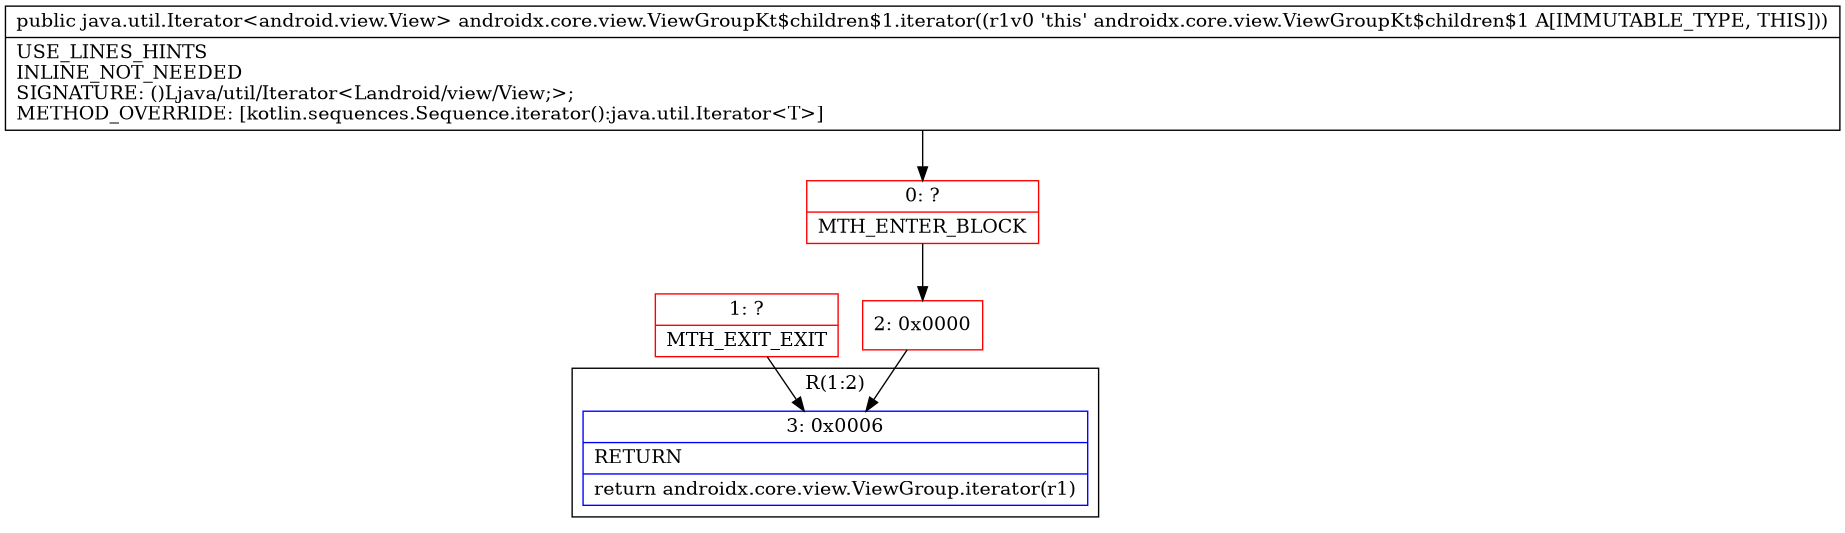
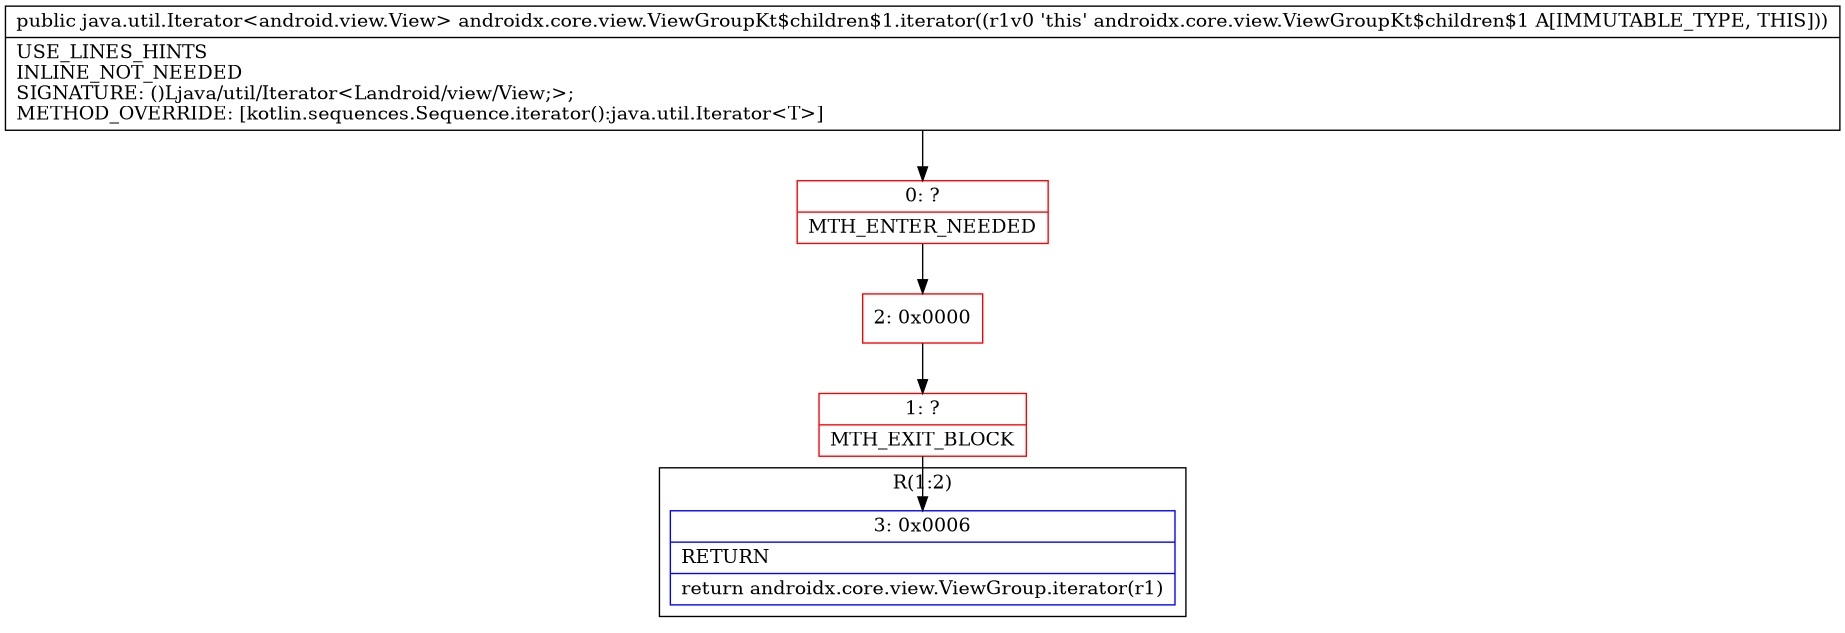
(923, 227) -> (923, 227)
(747, 340) -> (923, 440)
(889, 377) -> (923, 362)
